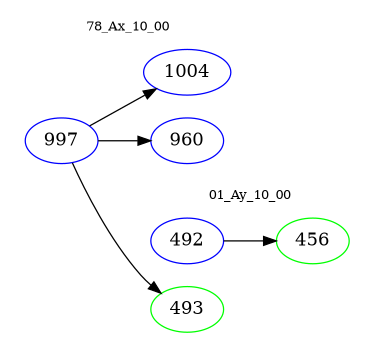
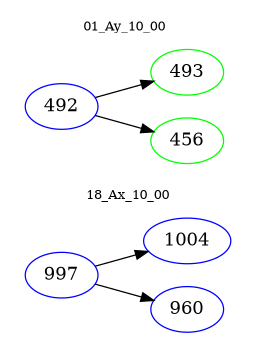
(128, 27) -> (128, 196)
(107, 228) -> (118, 91)
